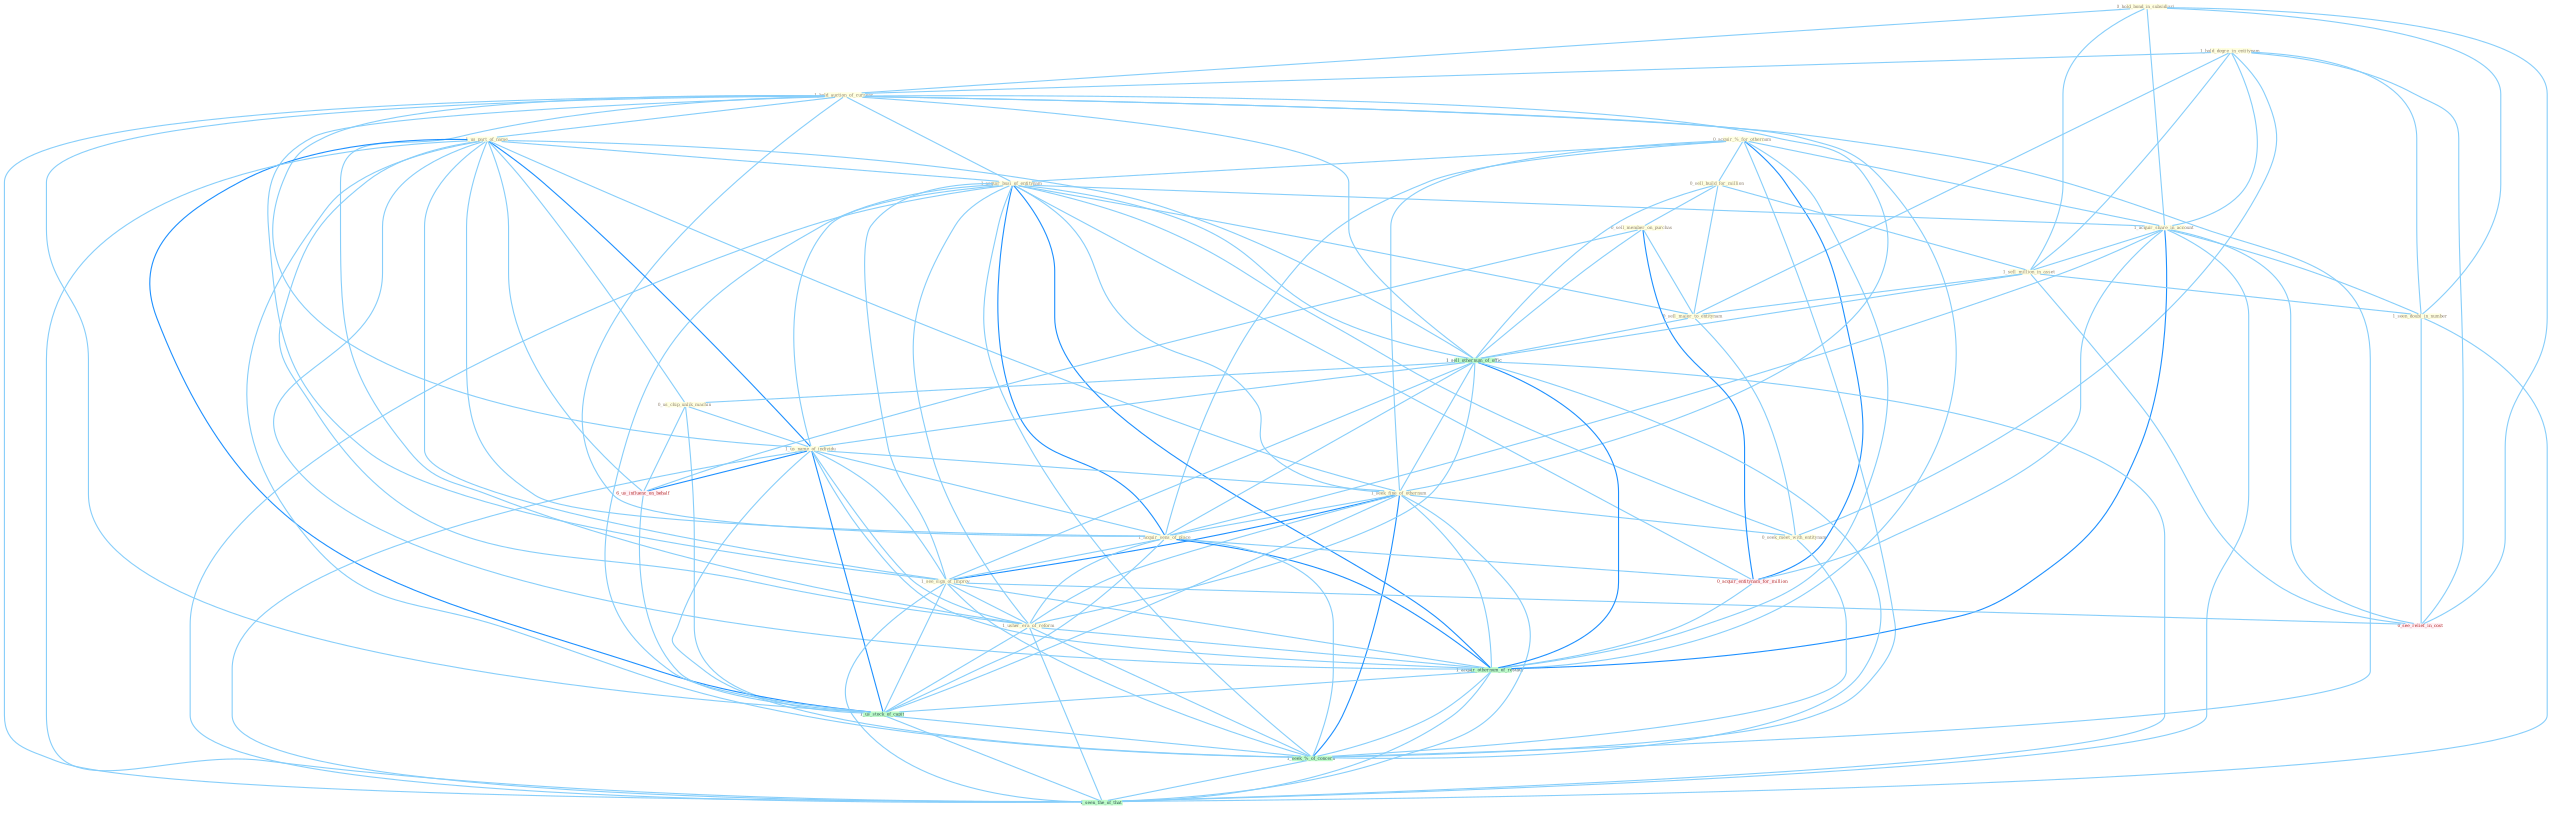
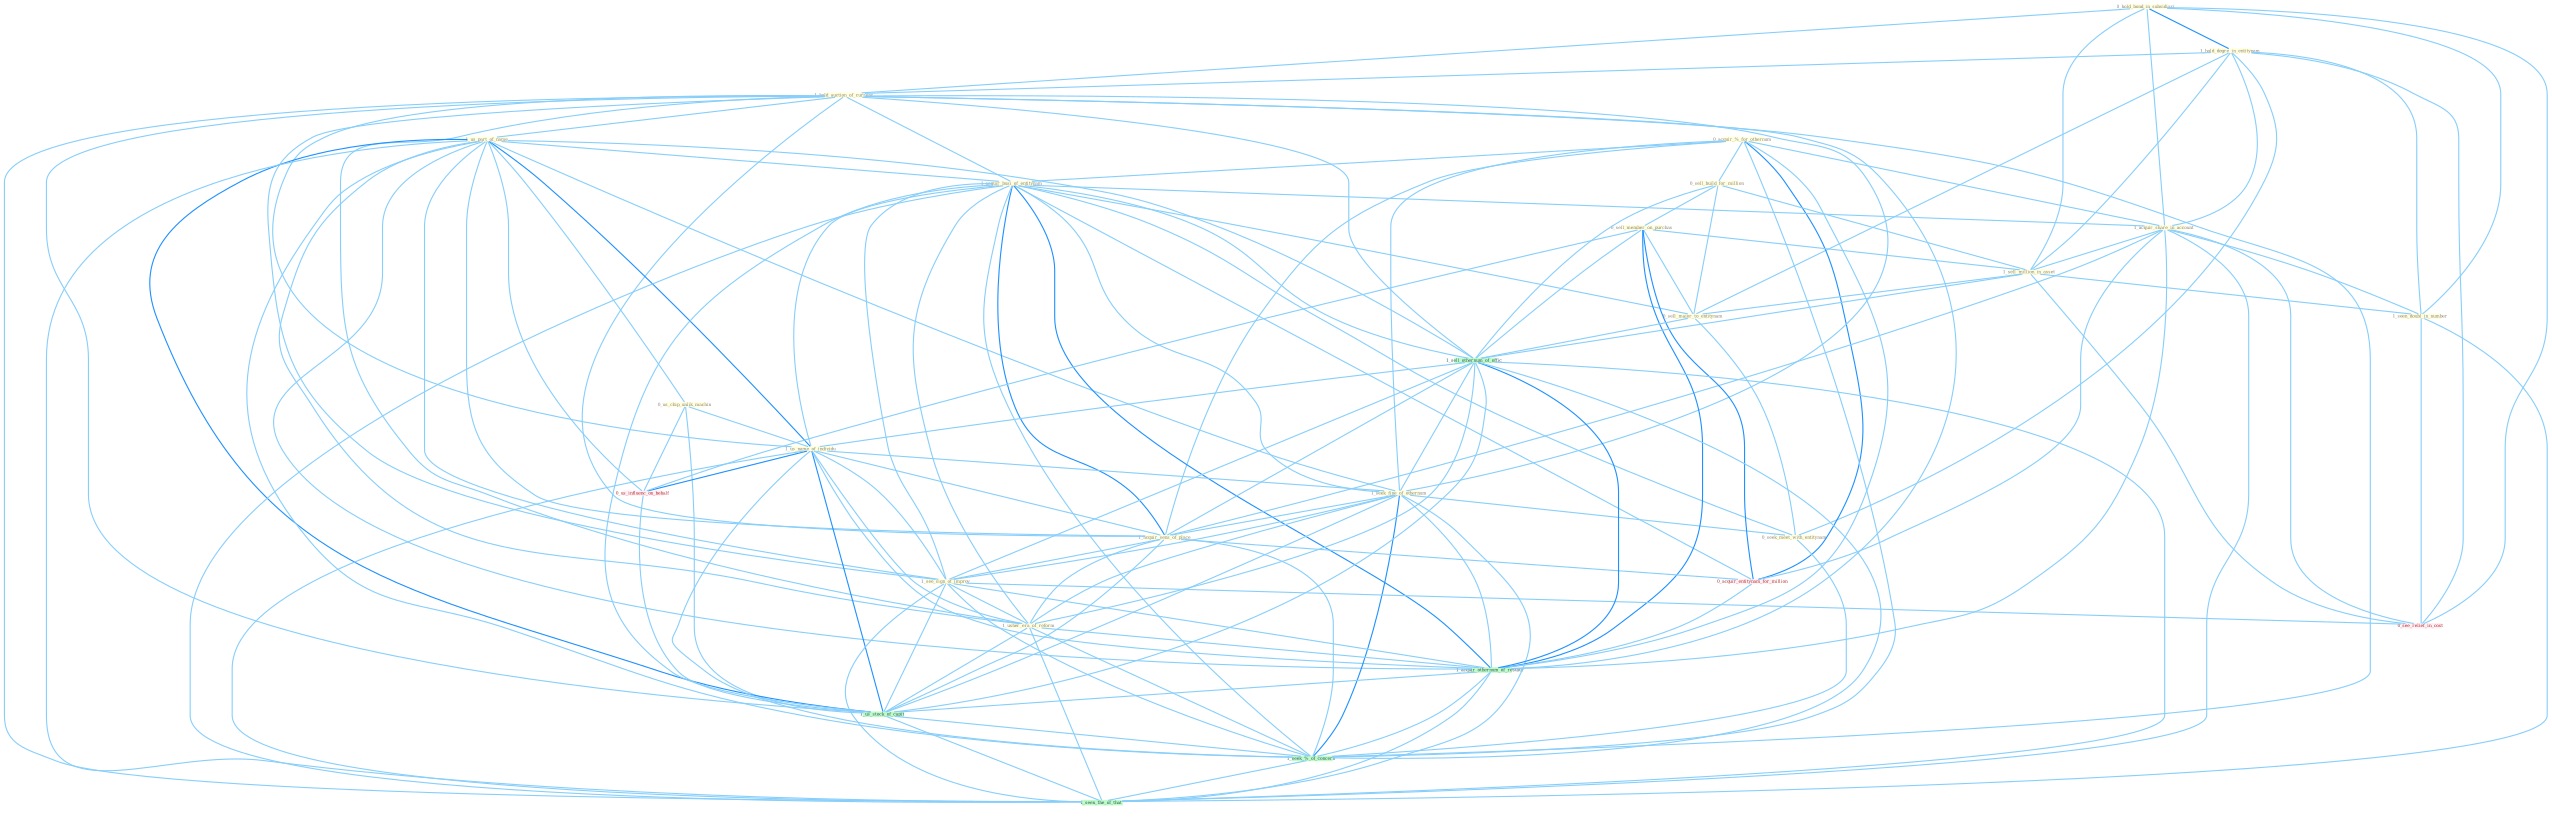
none -> (2189, 29)
none -> (1855, 252)
(1099, 382) -> (1254, 616)
(643, 493) -> (643, 493)
(1220, 535) -> (1220, 535)
(1344, 577) -> (1703, 487)
(1993, 604) -> (1993, 604)
